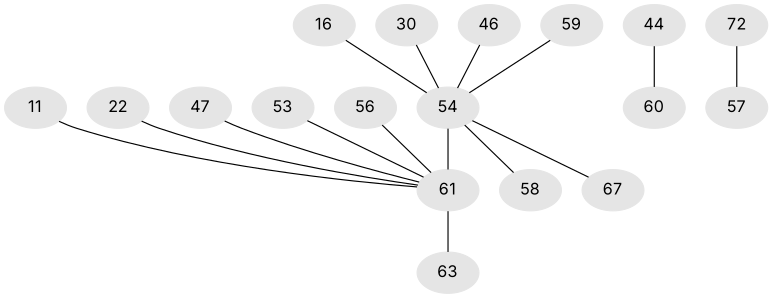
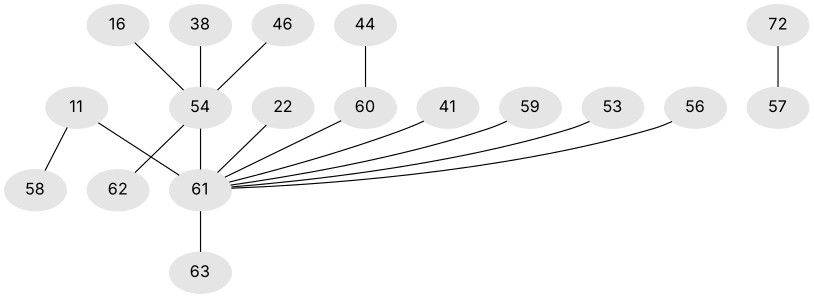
(407, 25) -> (201, 25)
(510, 67) -> (370, 160)
(201, 108) -> (448, 108)
none -> (283, 149)
(489, 149) -> (56, 149)
(613, 190) -> (118, 190)
